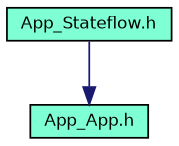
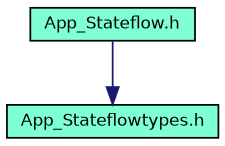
(89, 121) -> (113, 121)
